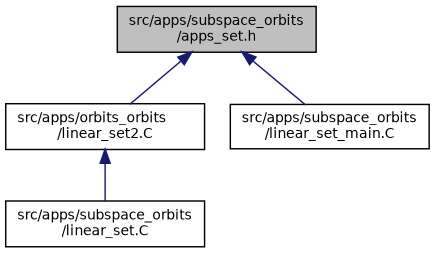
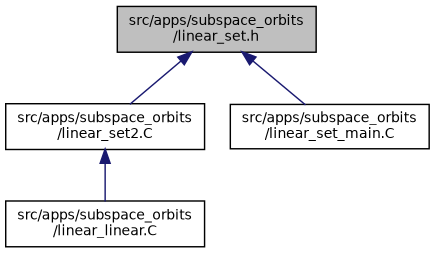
(217, 29) -> (217, 29)
(105, 127) -> (105, 127)
(105, 224) -> (105, 224)
